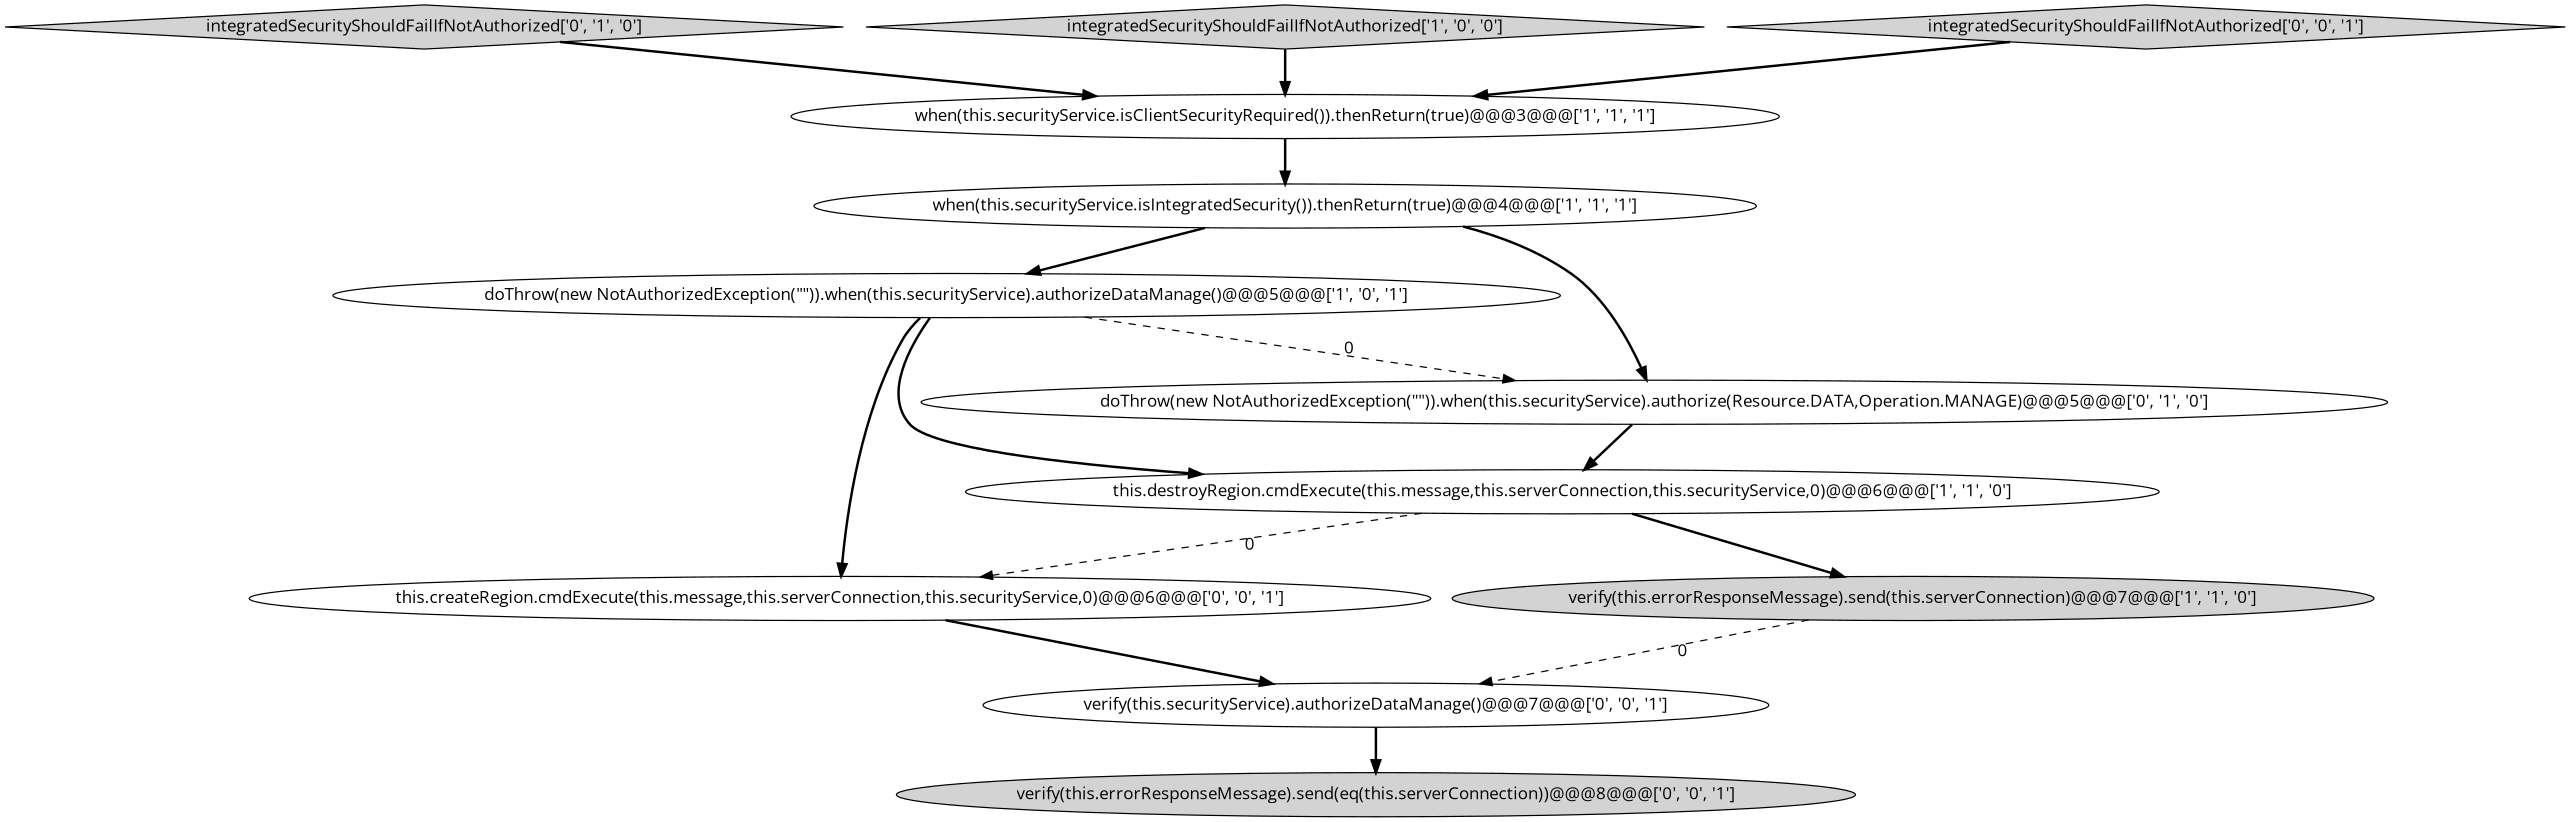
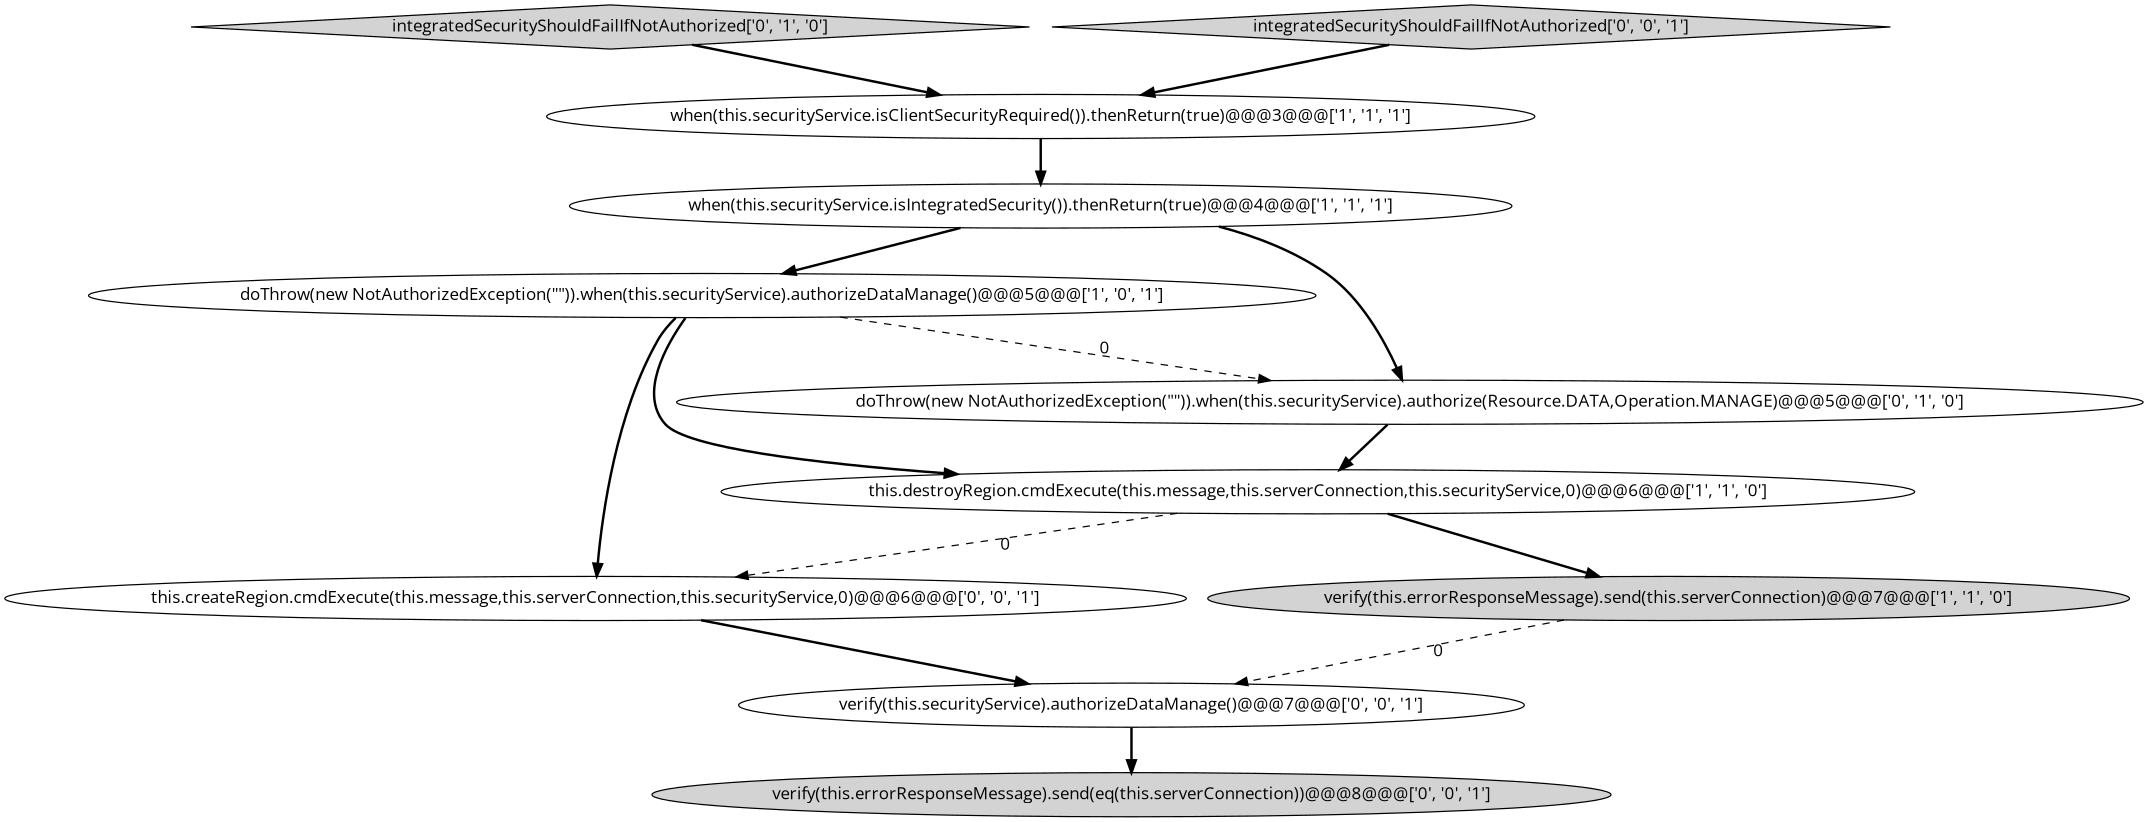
(1285, 27) -> none
